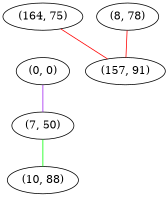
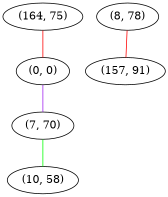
(84, 44) -> (43, 44)
(43, 126) -> (43, 126)
(43, 180) -> (43, 180)
